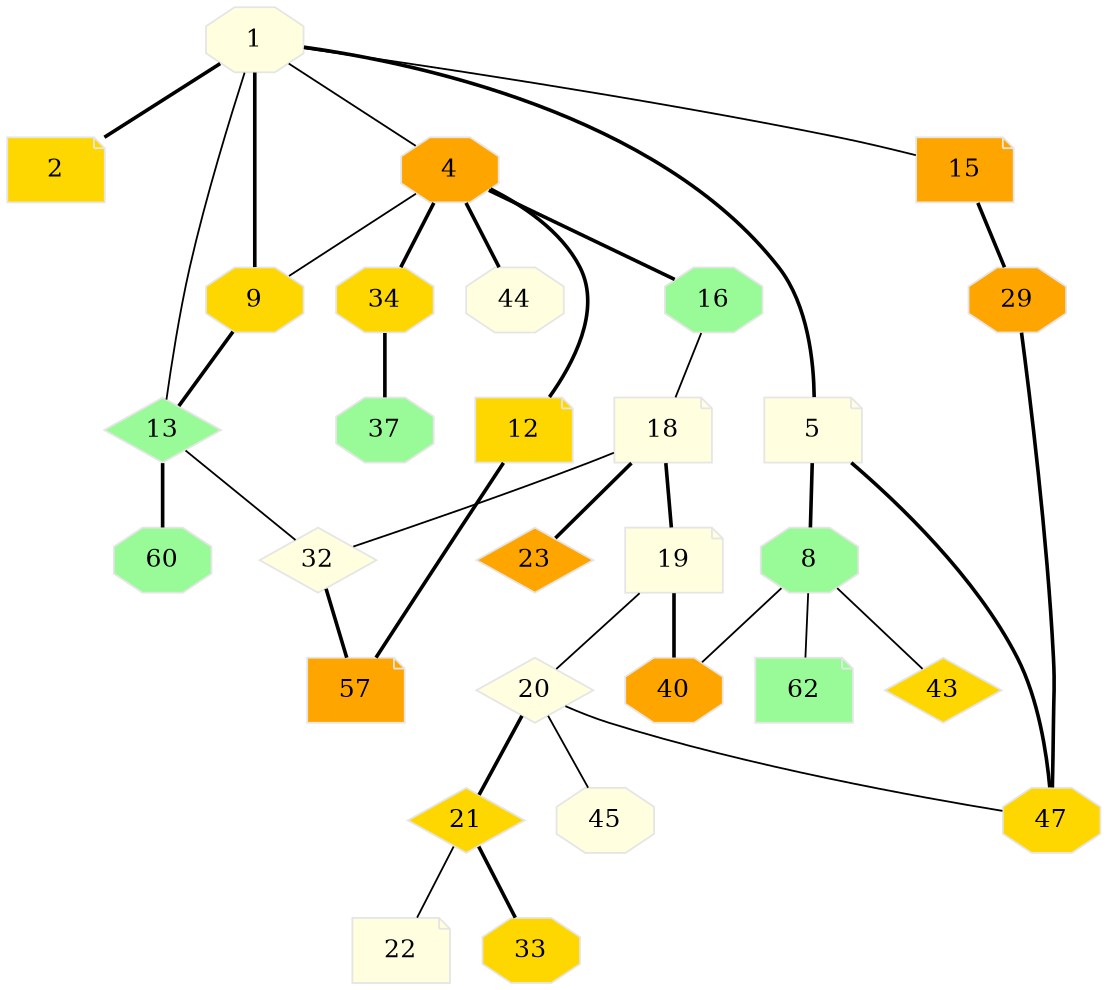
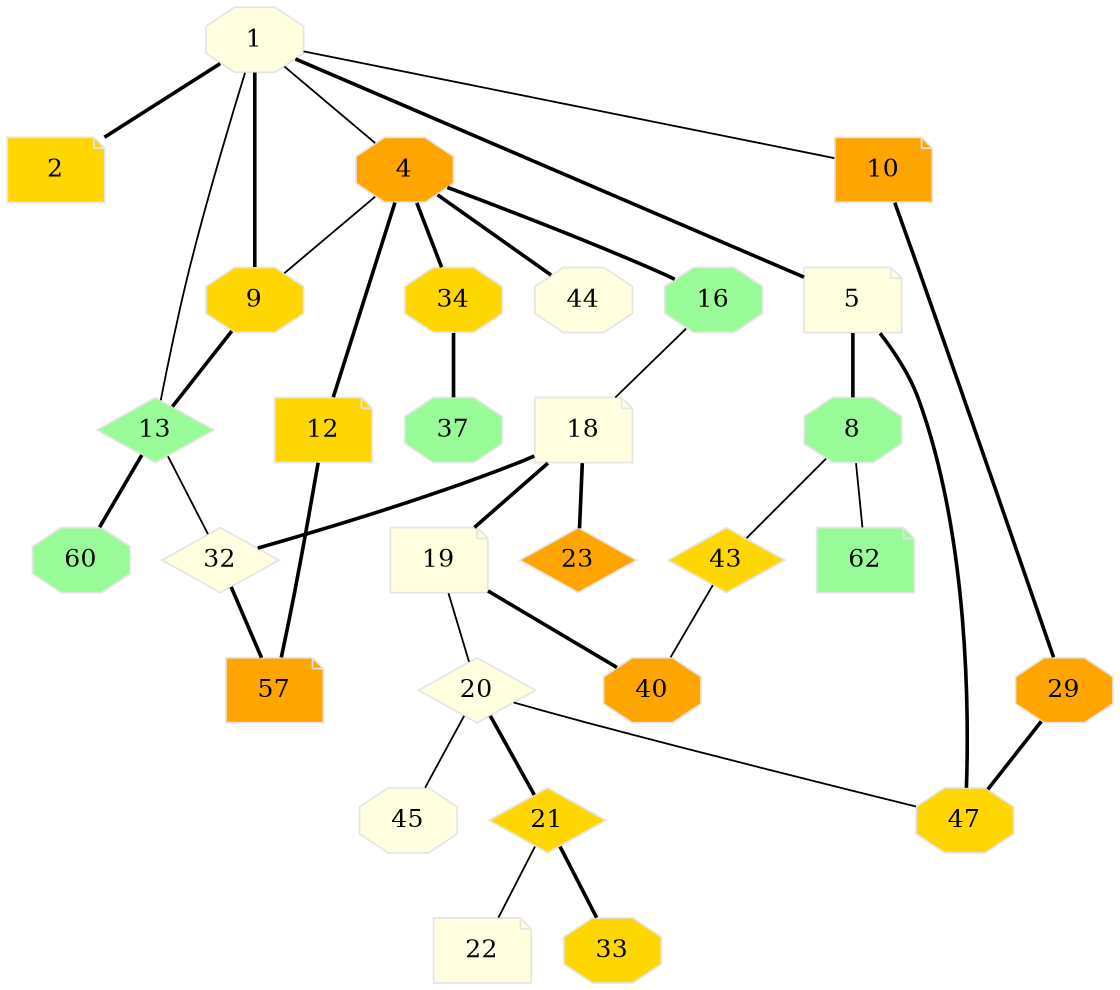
(965, 170) -> (884, 170)
(497, 497) -> (397, 506)
(742, 625) -> (692, 621)
